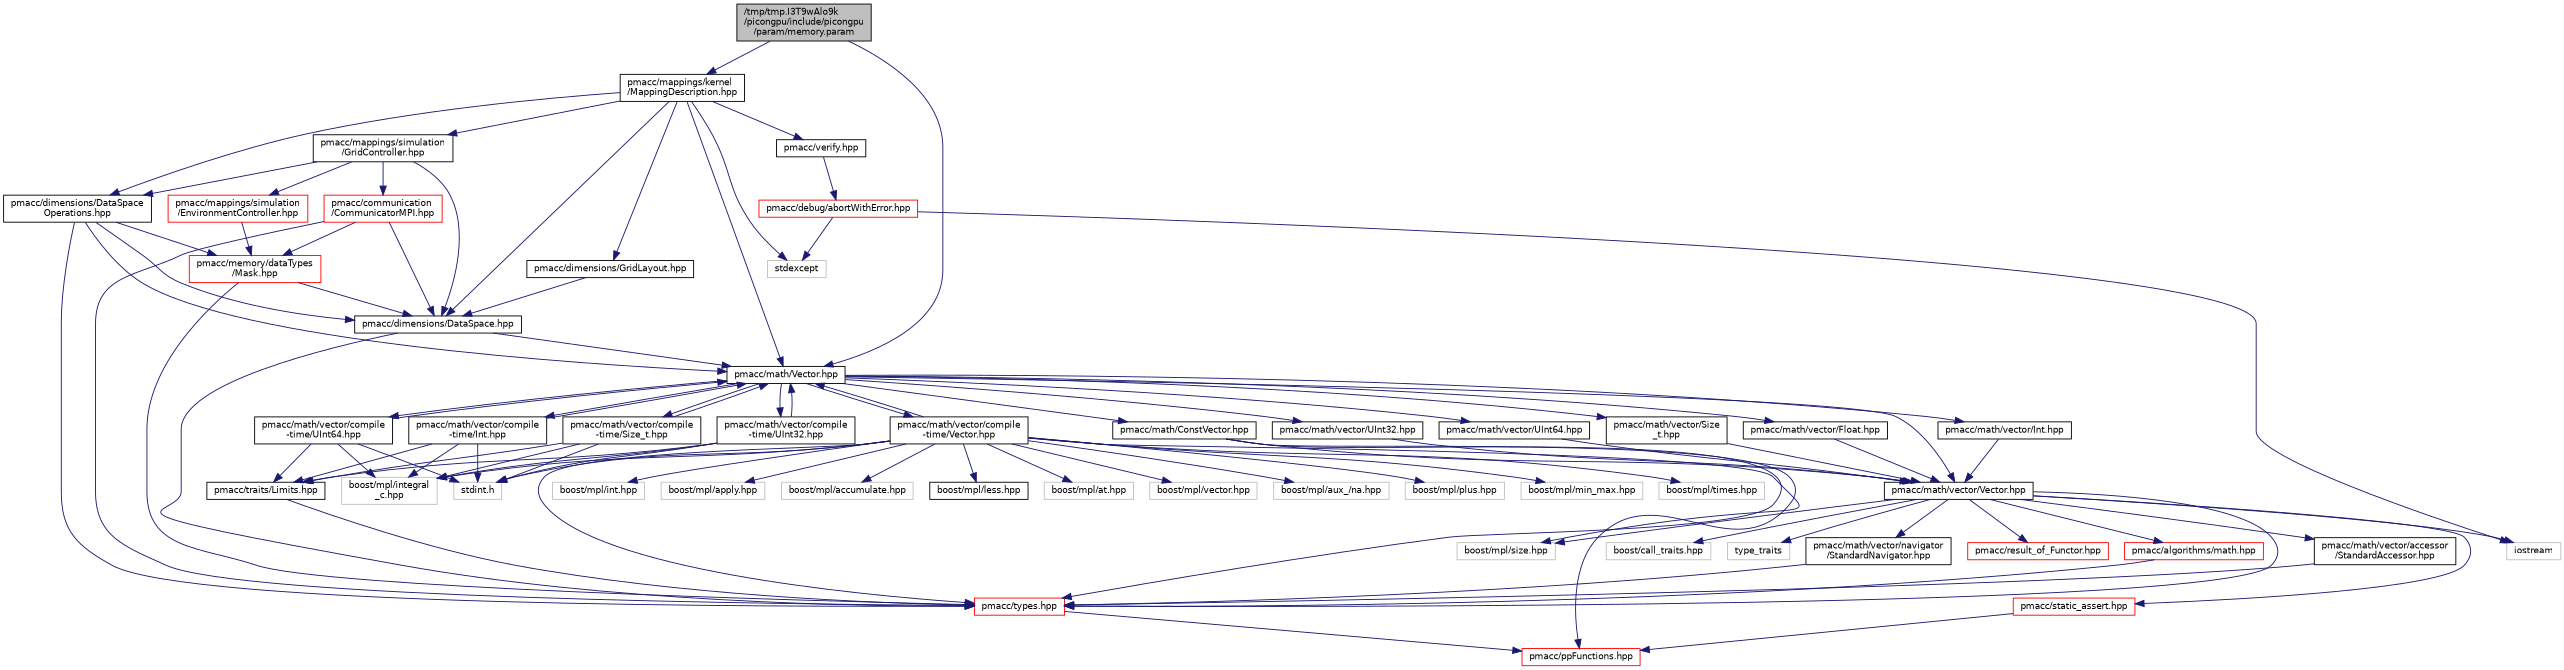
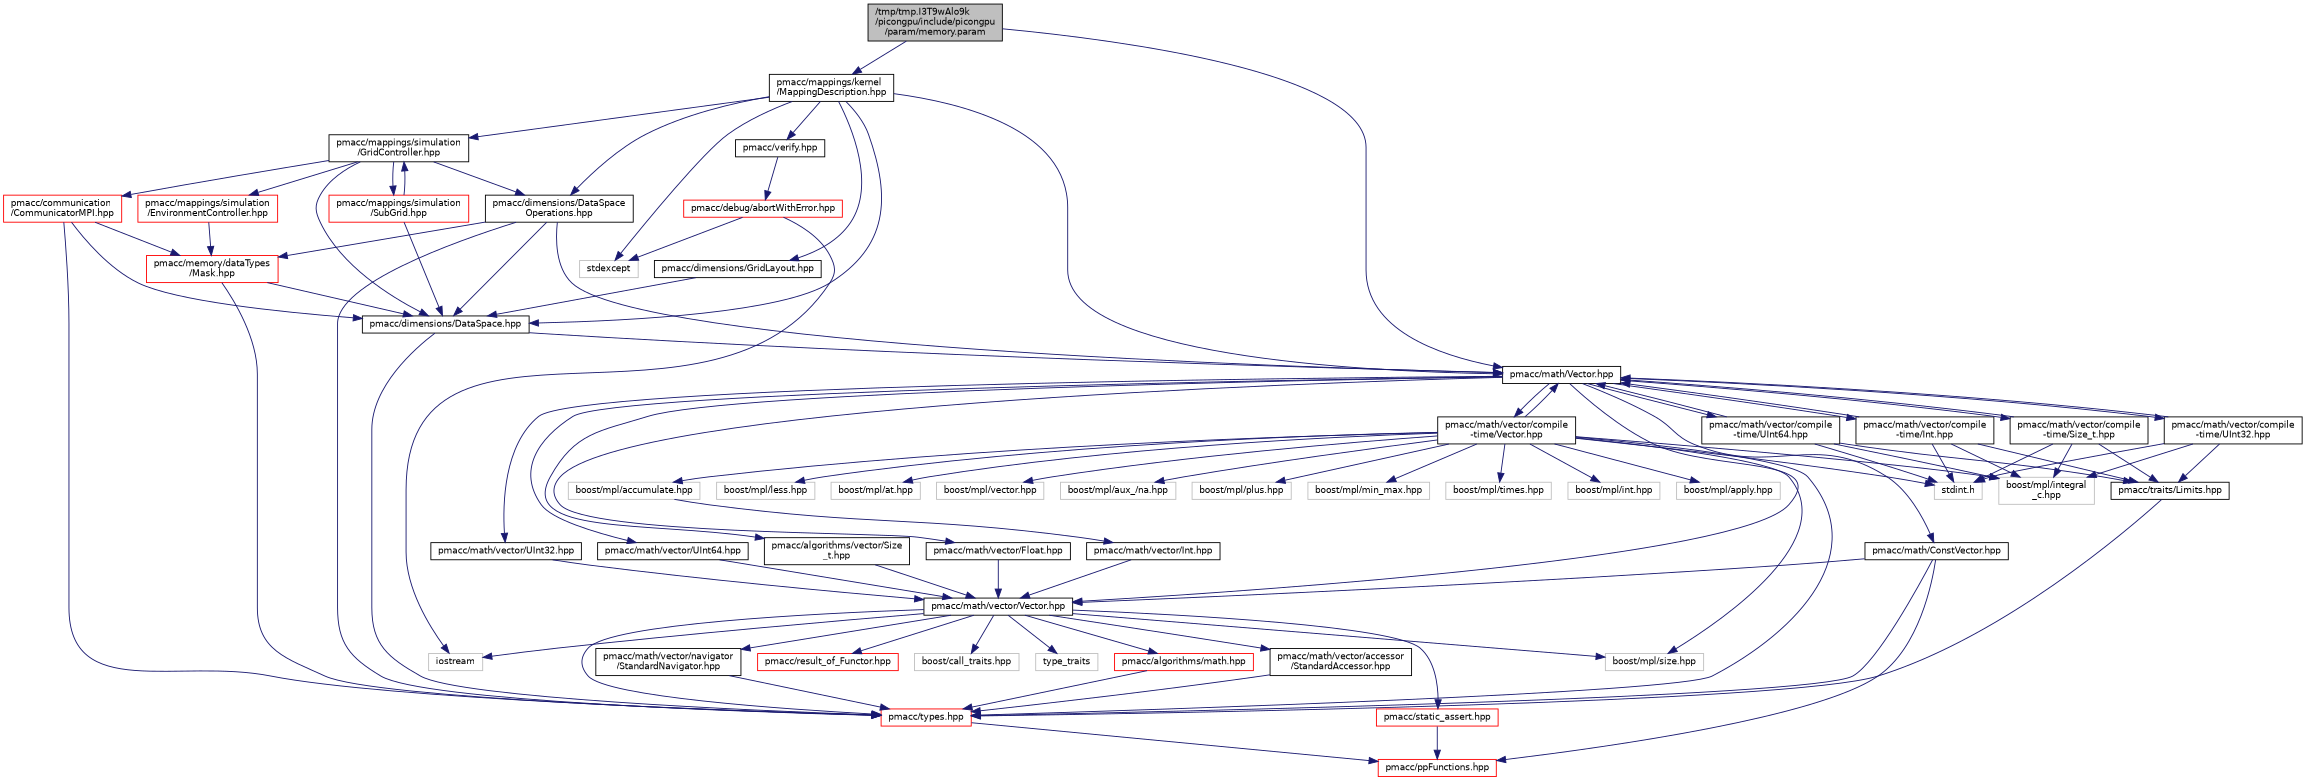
none -> (399, 209)
(1290, 380) -> (889, 521)
(1667, 430) -> (837, 551)
(979, 491) -> (766, 491)
